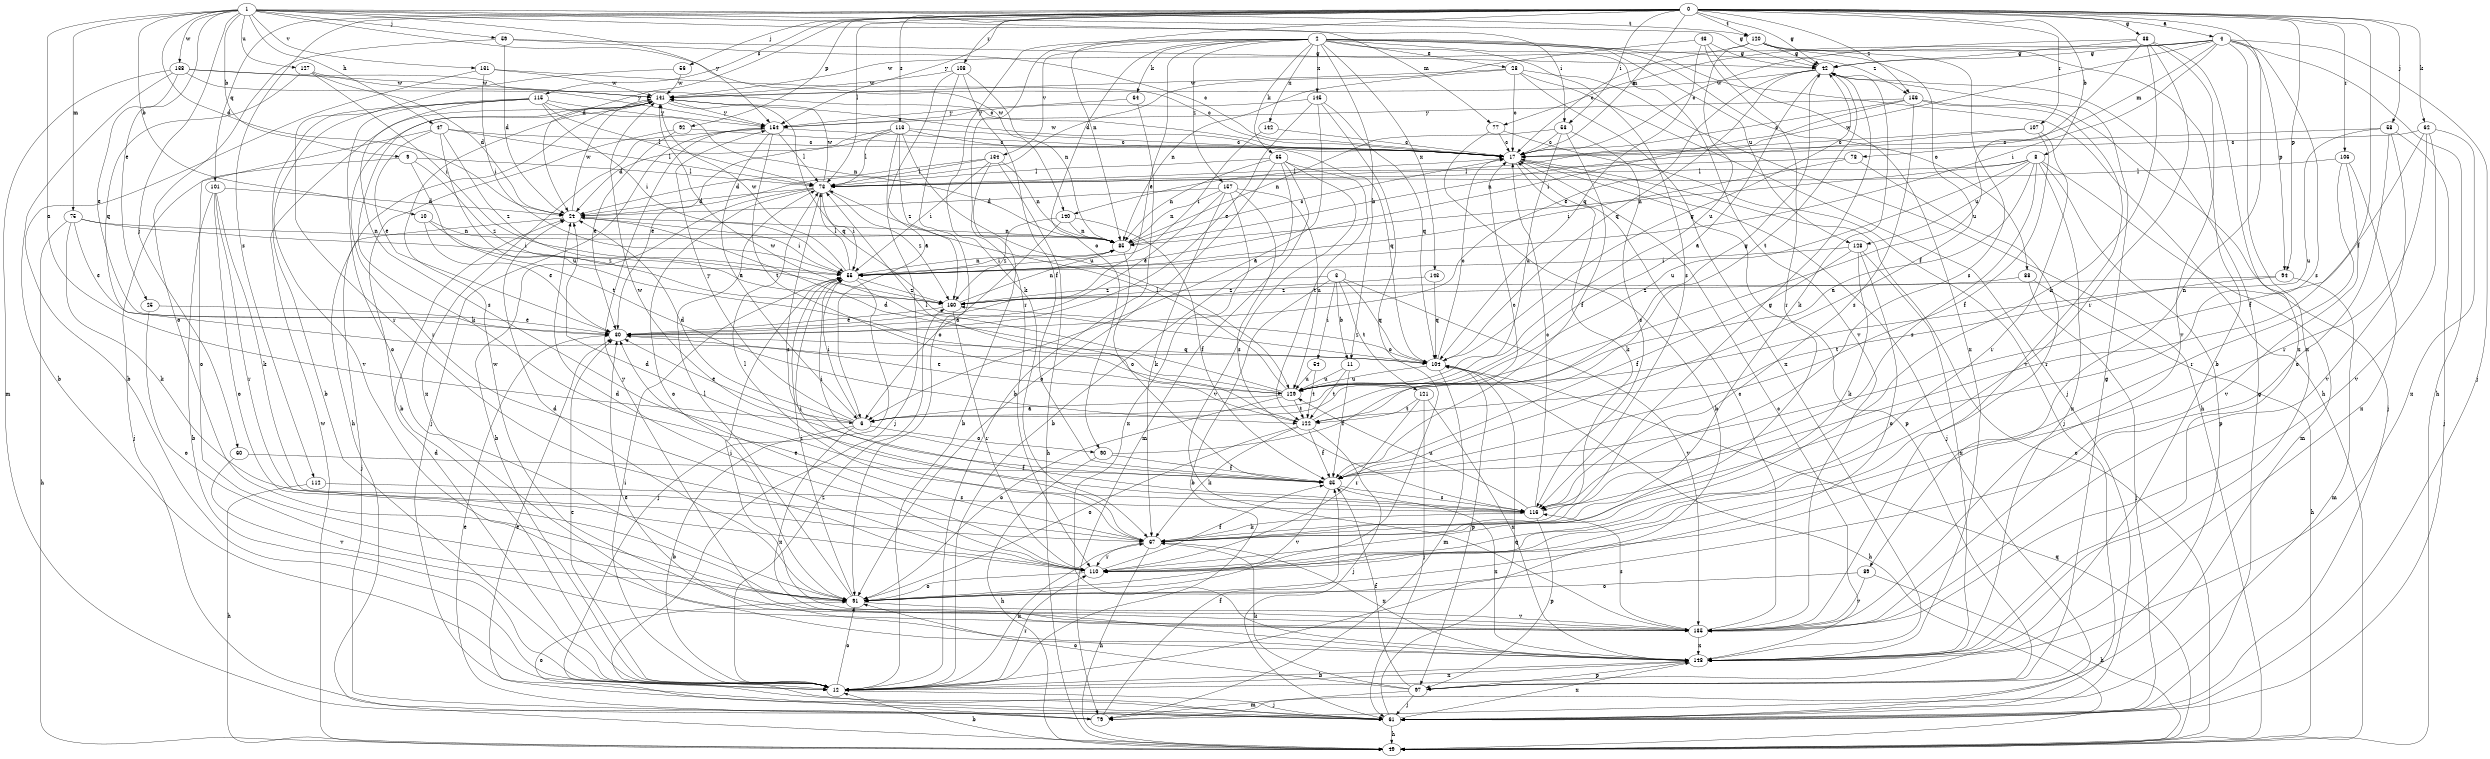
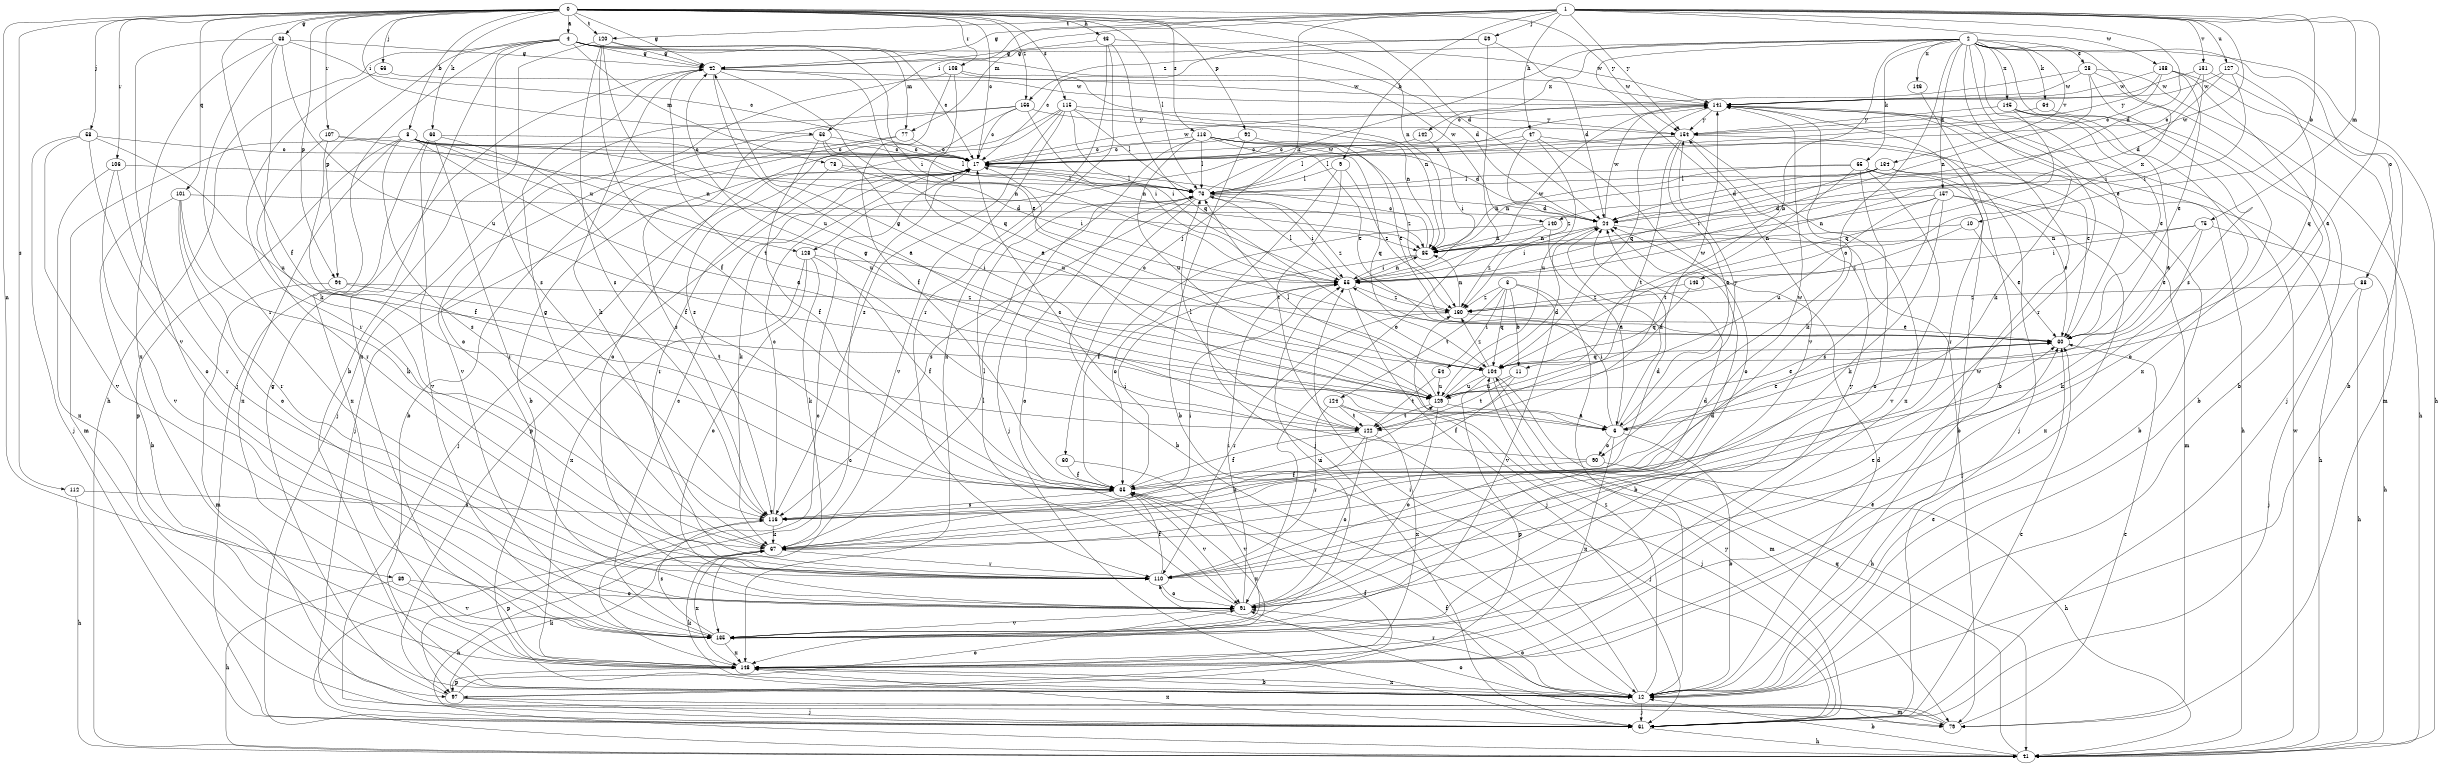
none -> (838, 11)
none -> (1917, 87)
(2427, 128) -> (432, 135)
(1751, 143) -> (1299, 150)
none -> (704, 147)
(150, 306) -> none
(1424, 394) -> (1334, 402)
(1517, 542) -> (1727, 550)
(2225, 632) -> none
(535, 705) -> (1937, 328)
(1392, 750) -> (2026, 757)
